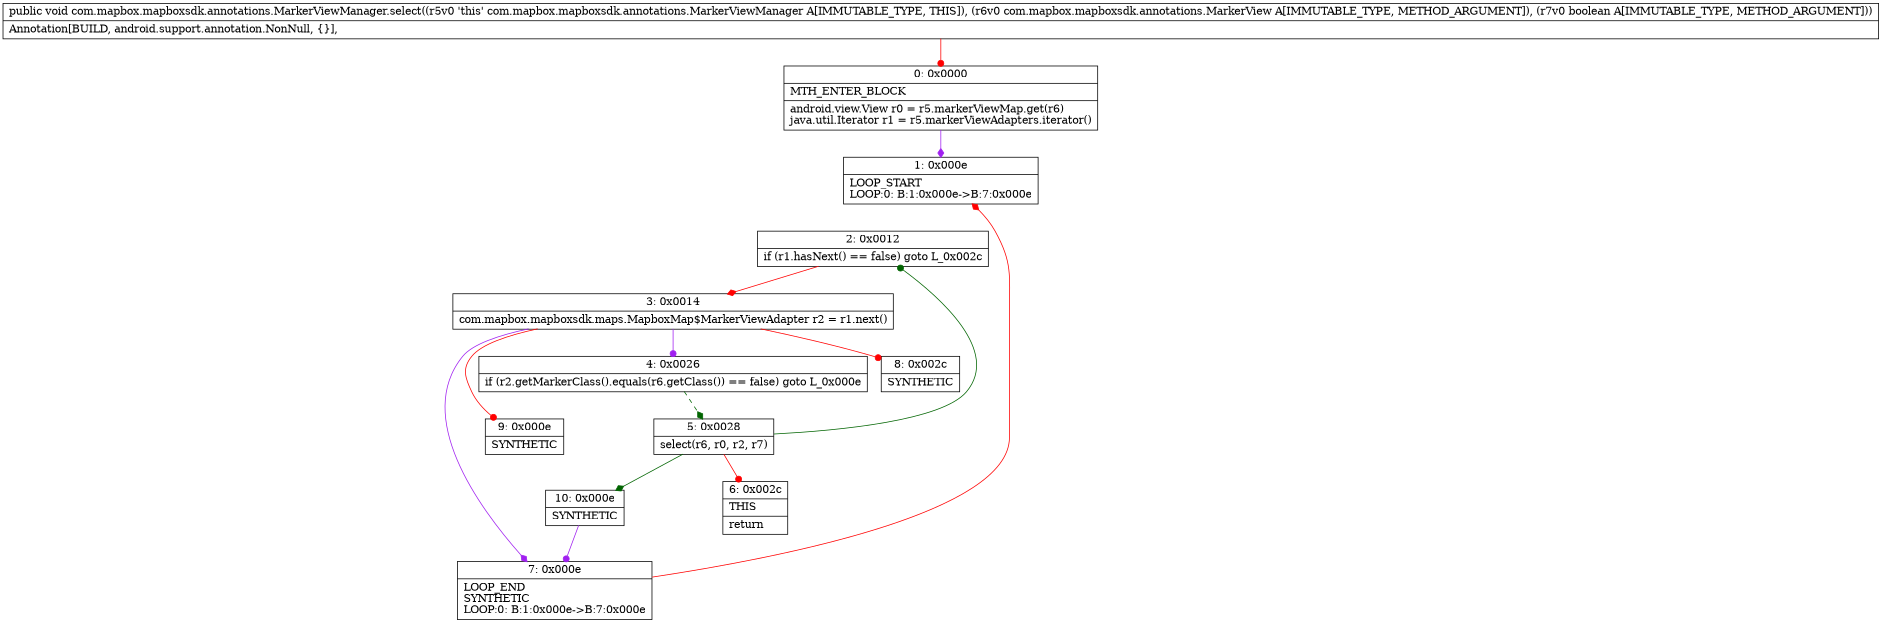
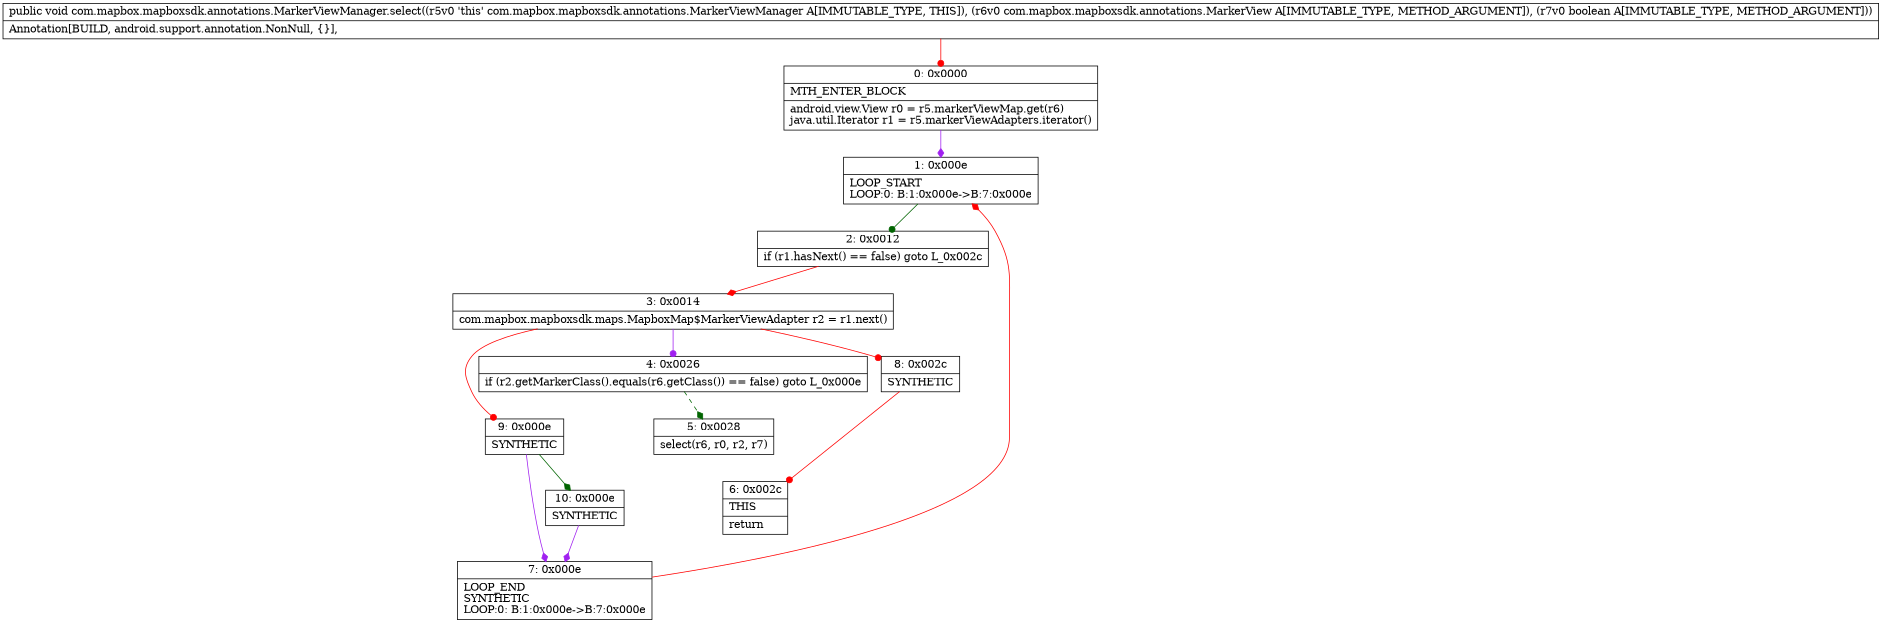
(947, 405) -> (906, 215)
(448, 428) -> (533, 504)
(730, 465) -> (846, 435)
(653, 470) -> (552, 469)
(573, 541) -> (573, 541)
